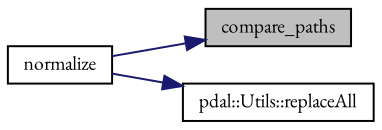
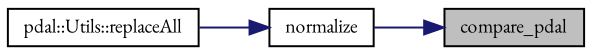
(278, 28) -> (514, 28)
(138, 78) -> (224, 28)
